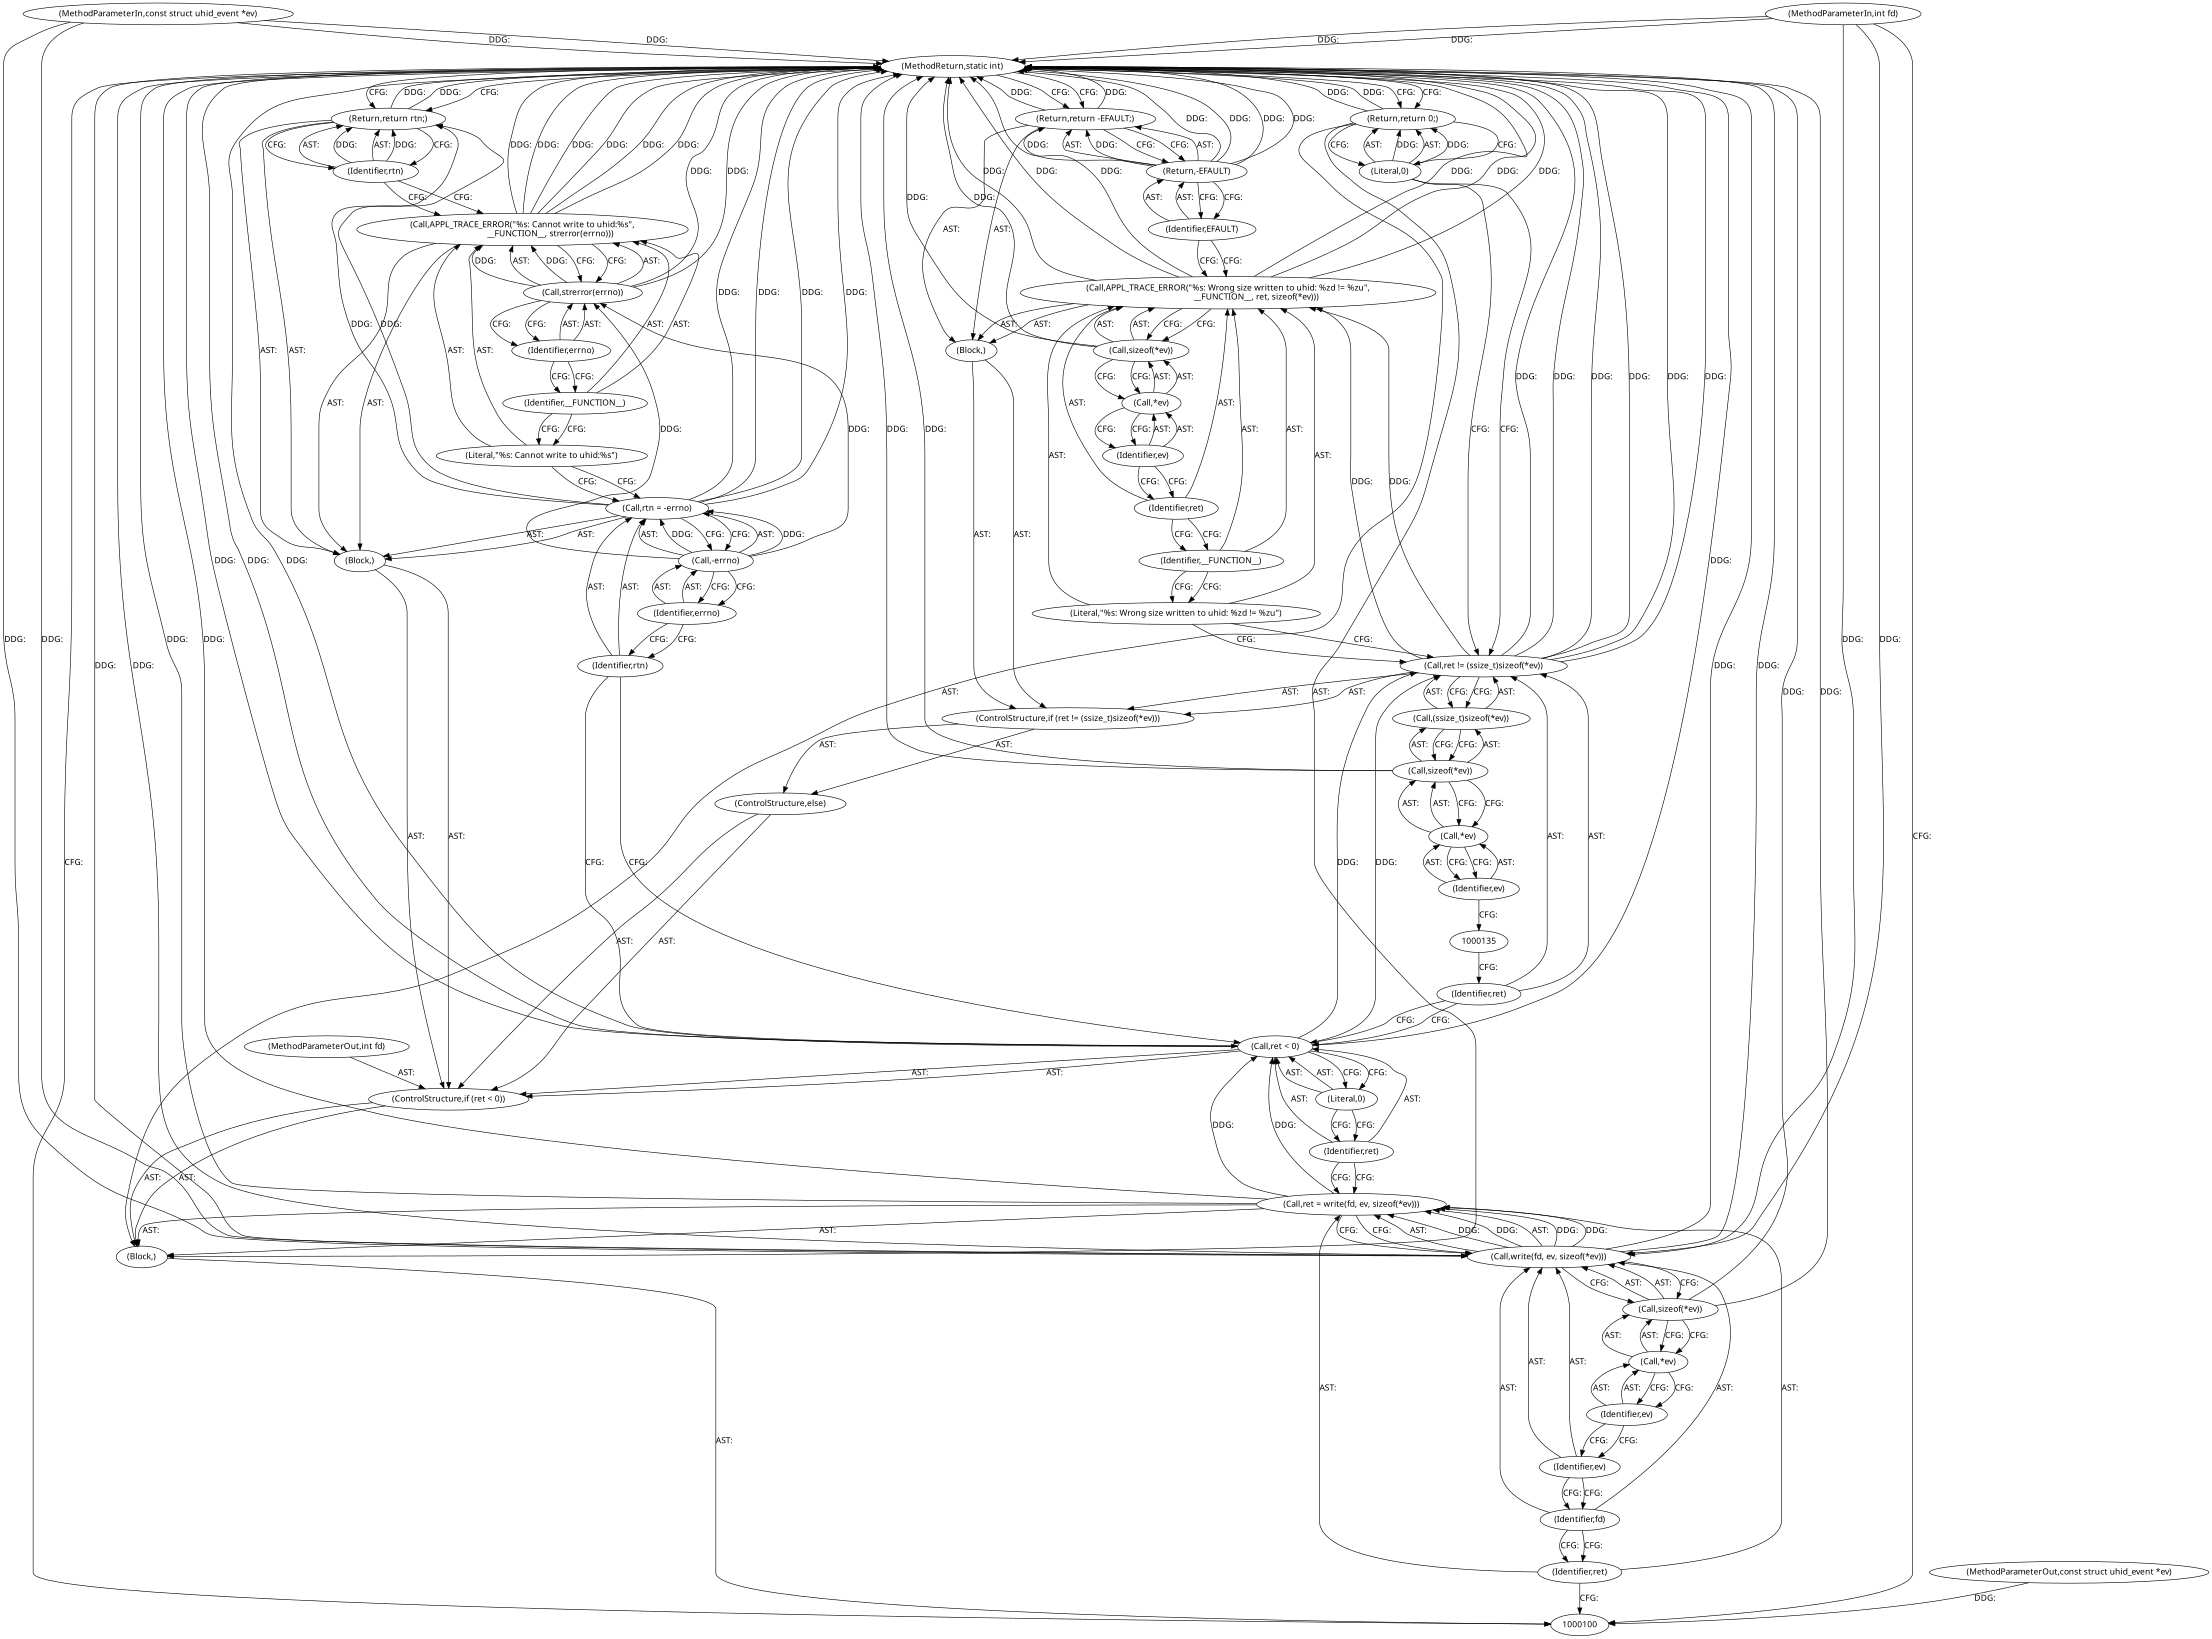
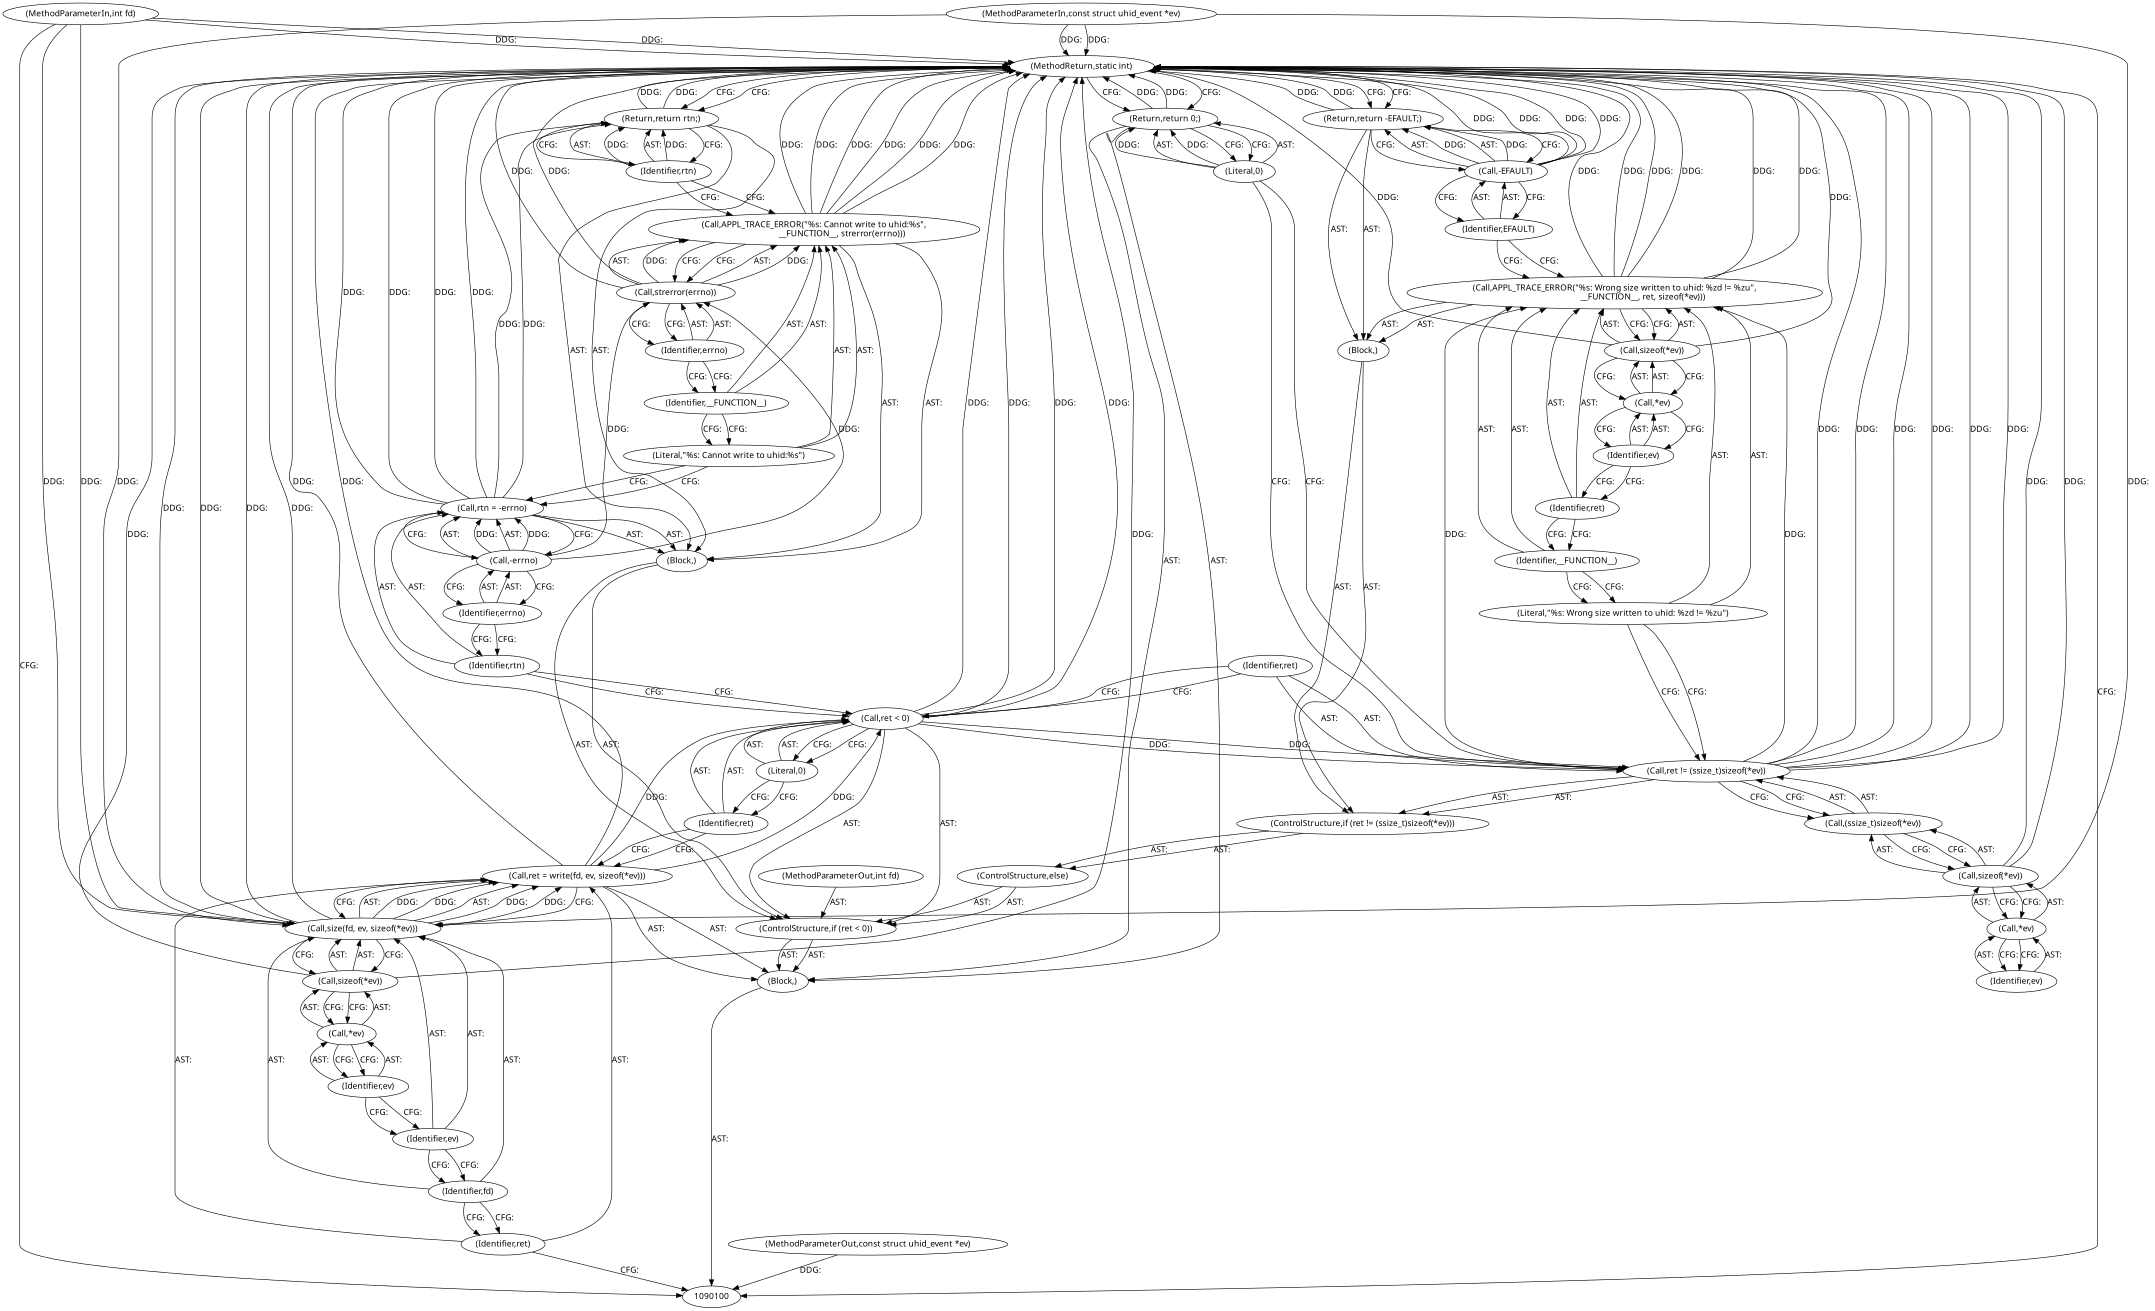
(1197, 172) -> (1506, 172)
(1479, 942) -> none
(1549, 1257) -> (363, 929)
(1580, 1625) -> (712, 1297)
